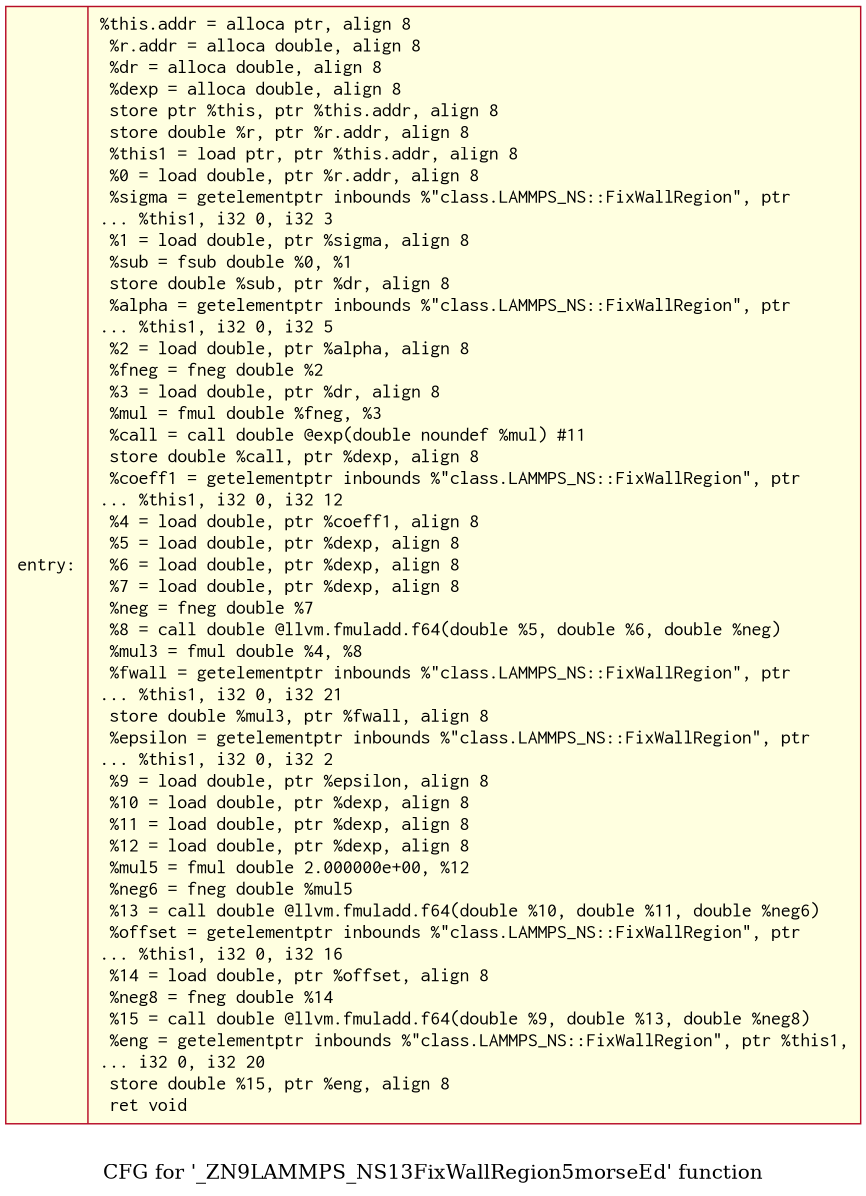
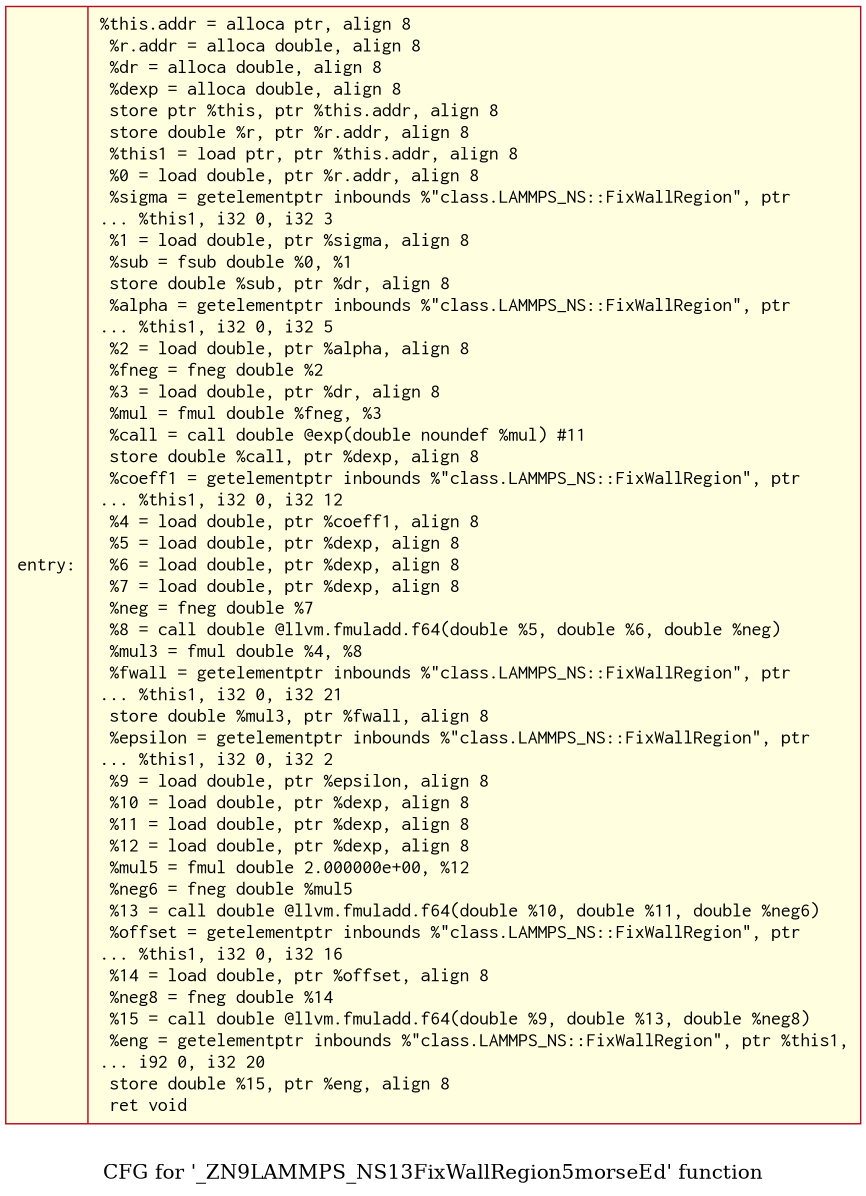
(182, 1062) -> (182, 1062)
